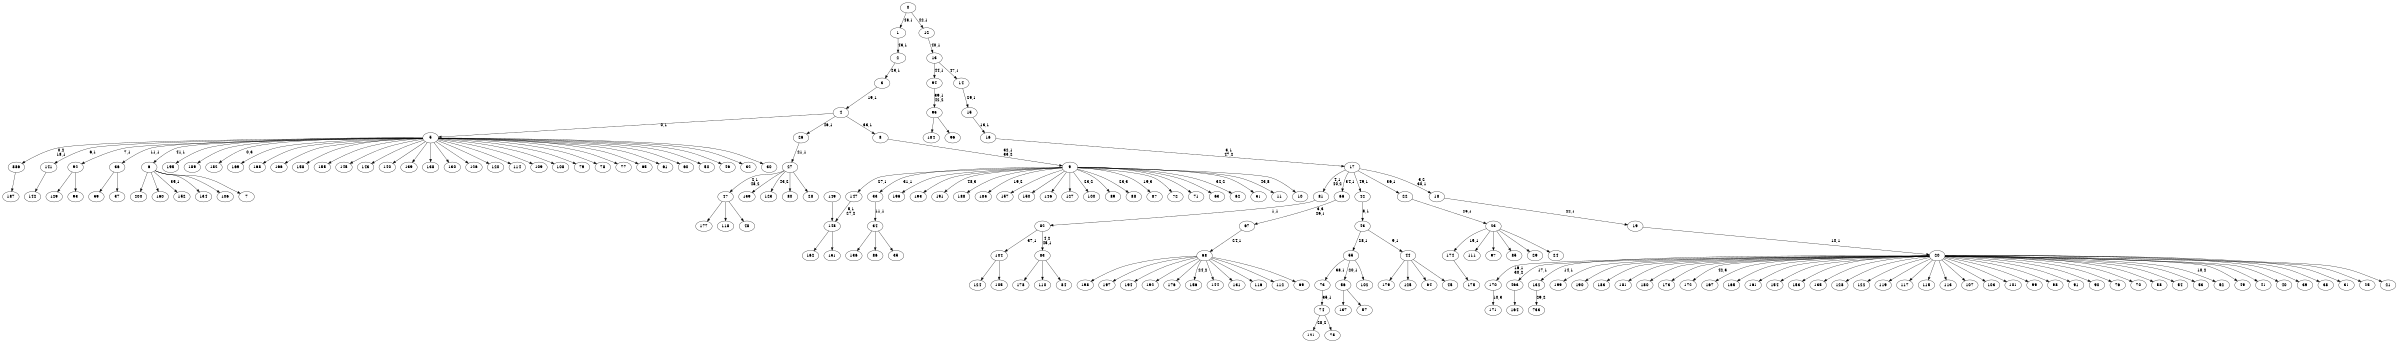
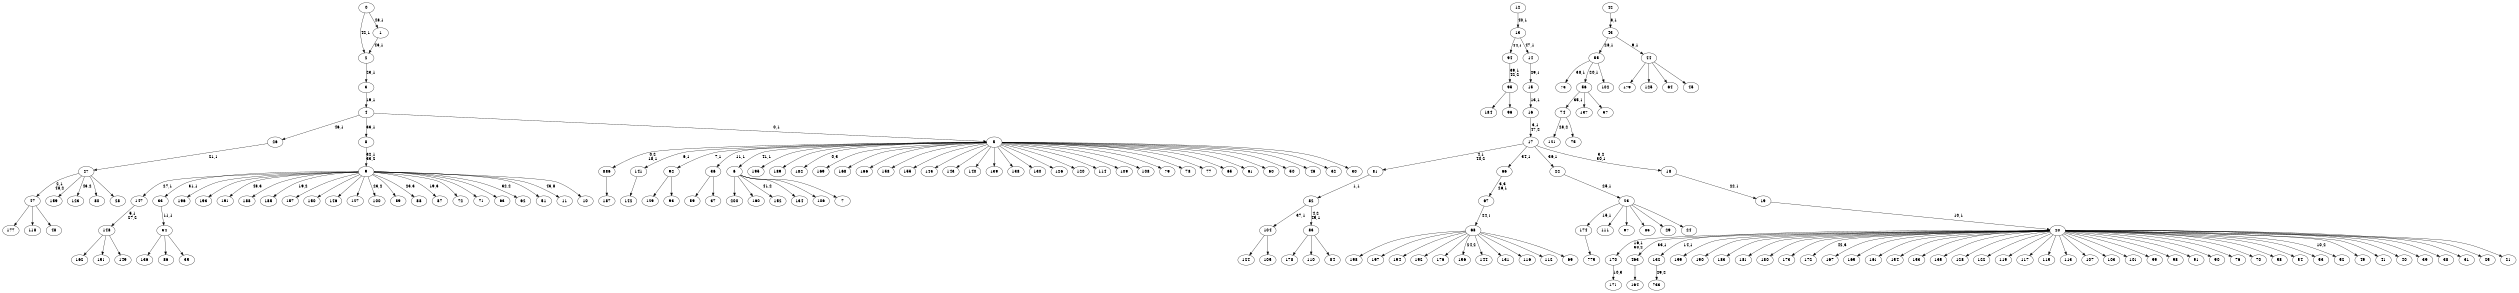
(917, 19) -> (361, 31)
(1357, 181) -> none
(175, 182) -> (767, 186)
(832, 210) -> (114, 244)
(1543, 270) -> (1662, 245)
(1471, 285) -> (1592, 260)
(1322, 296) -> (1573, 98)
